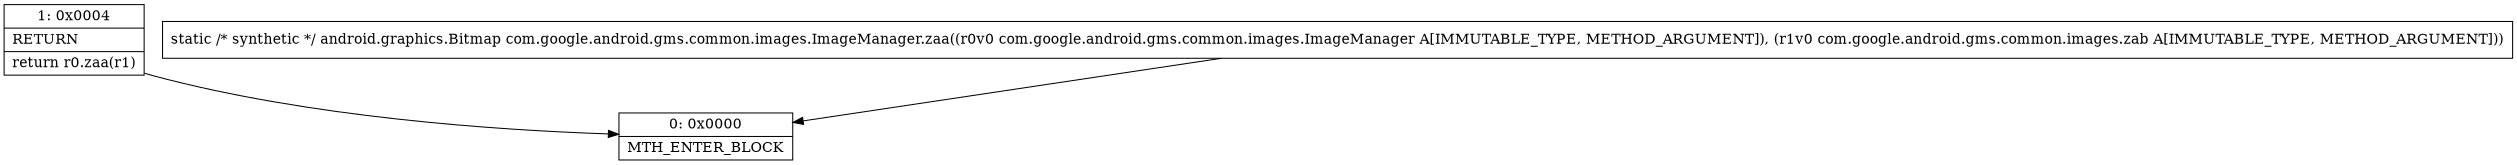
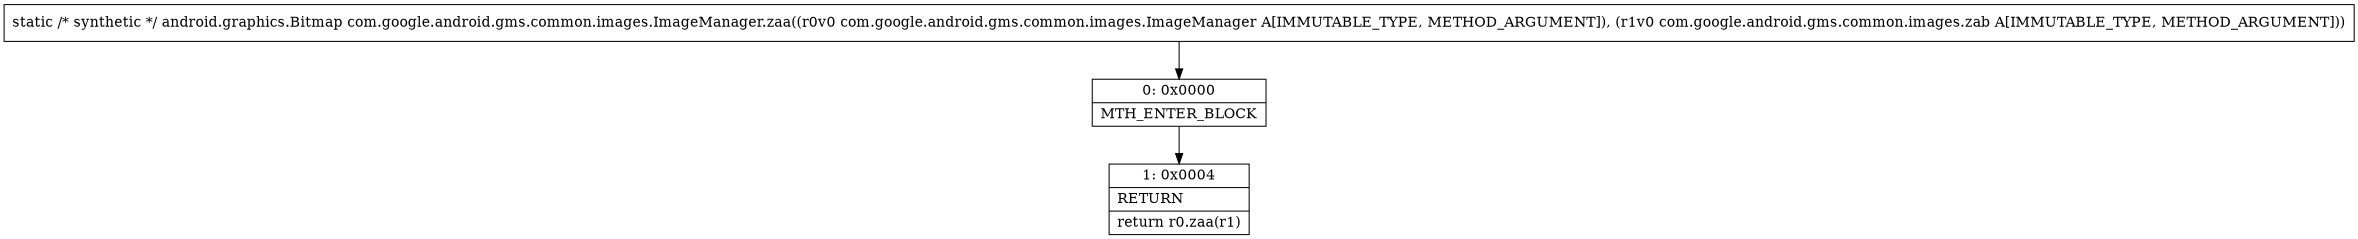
(375, 116) -> (1179, 140)
